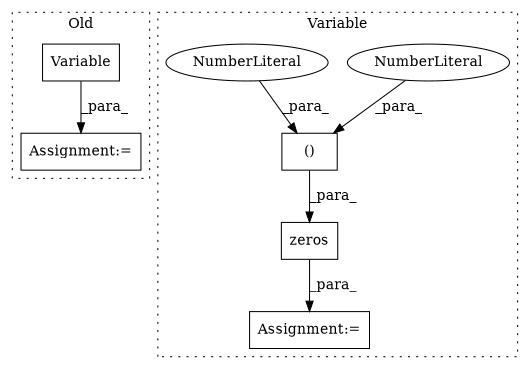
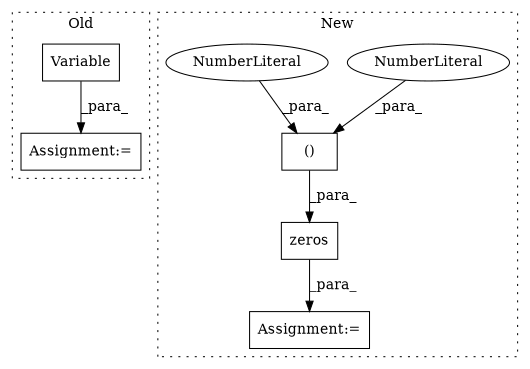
(338, 24) -> (338, 24)
